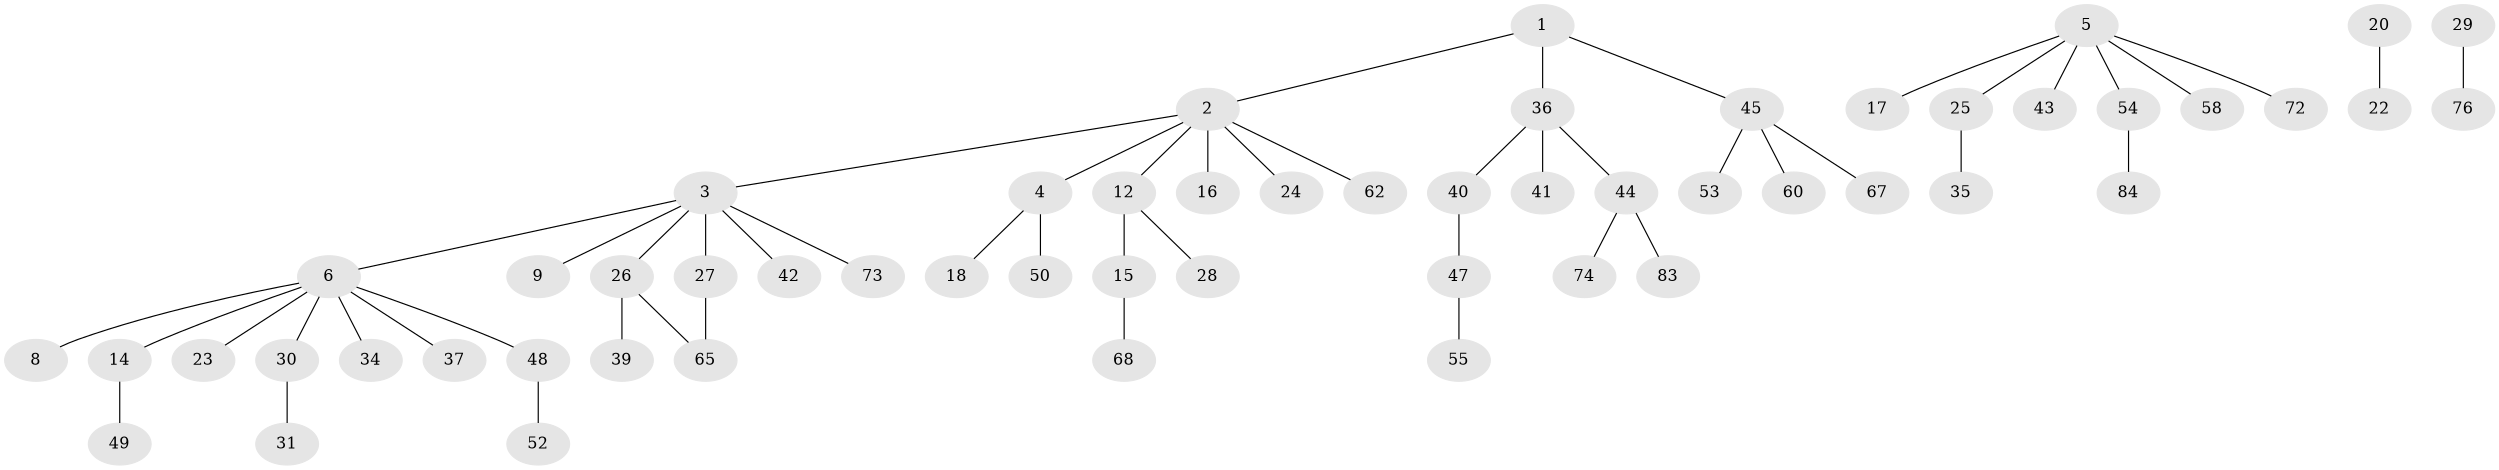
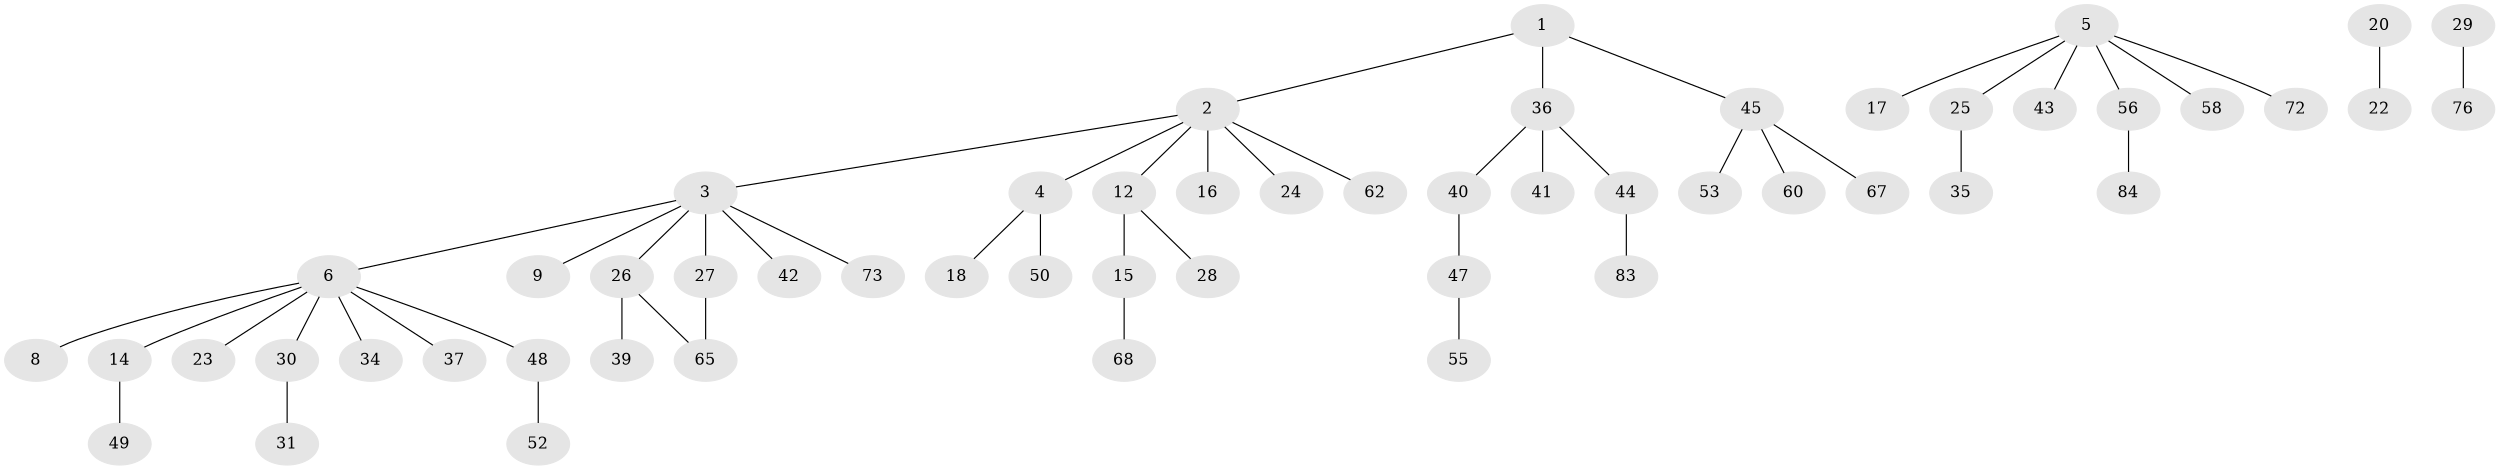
(2129, 109) -> (2129, 109)
(1584, 277) -> none
